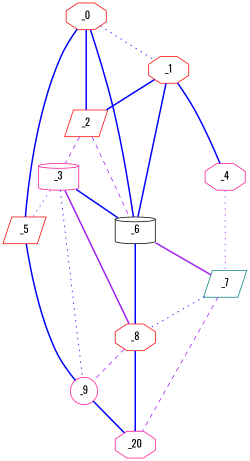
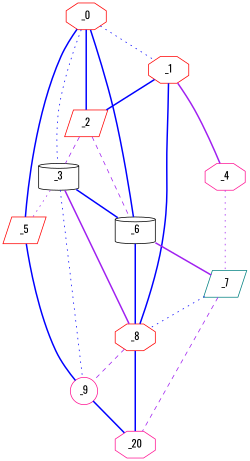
none -> (61, 95)
(201, 122) -> (201, 122)
(152, 150) -> (166, 205)
(59, 177) -> (59, 177)
